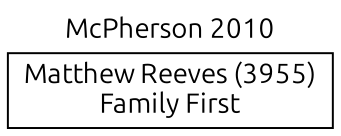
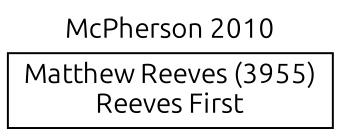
(170, 91) -> (170, 91)
